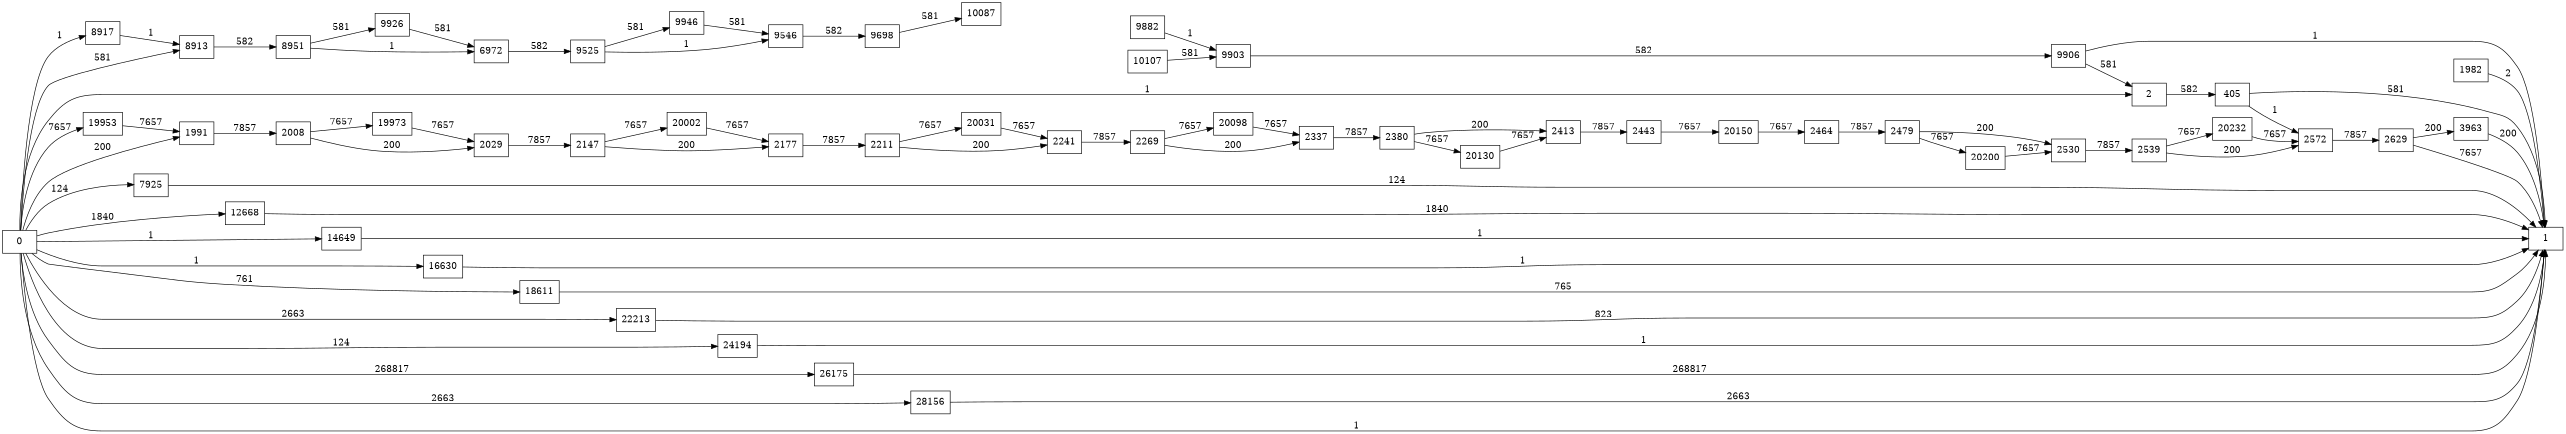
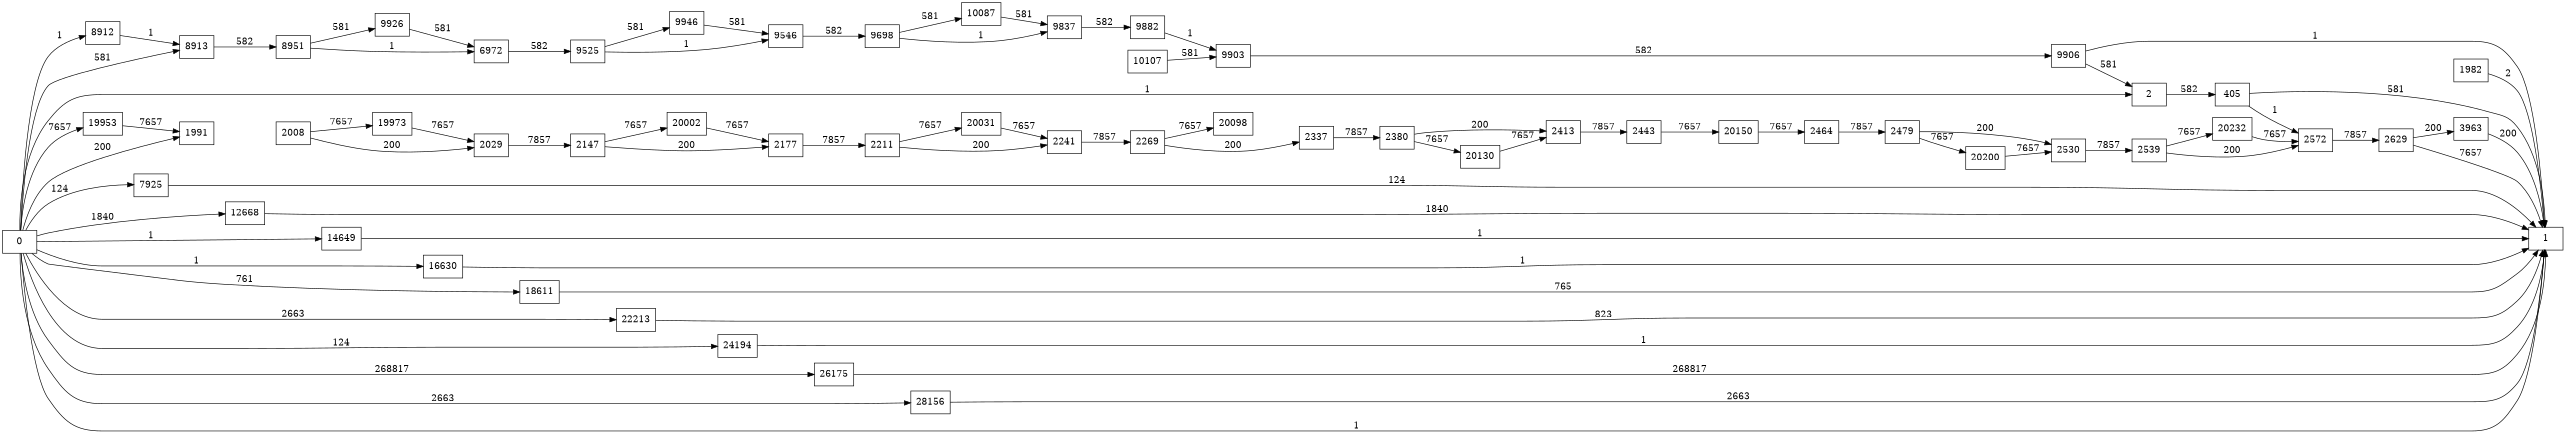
none -> (1064, 27)
(103, 33) -> (103, 33)
(1273, 130) -> none
(242, 133) -> none
